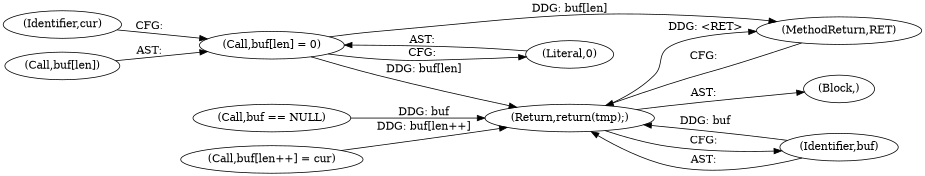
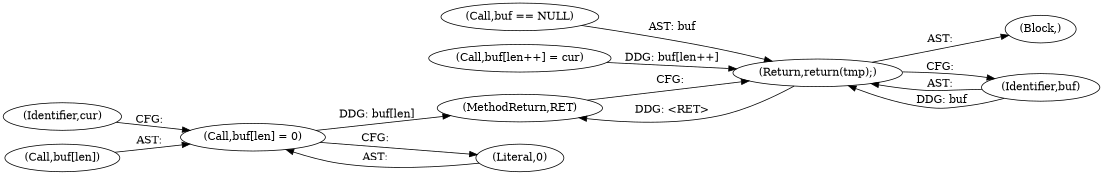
(410, 83) -> none
(424, 112) -> (672, 27)
